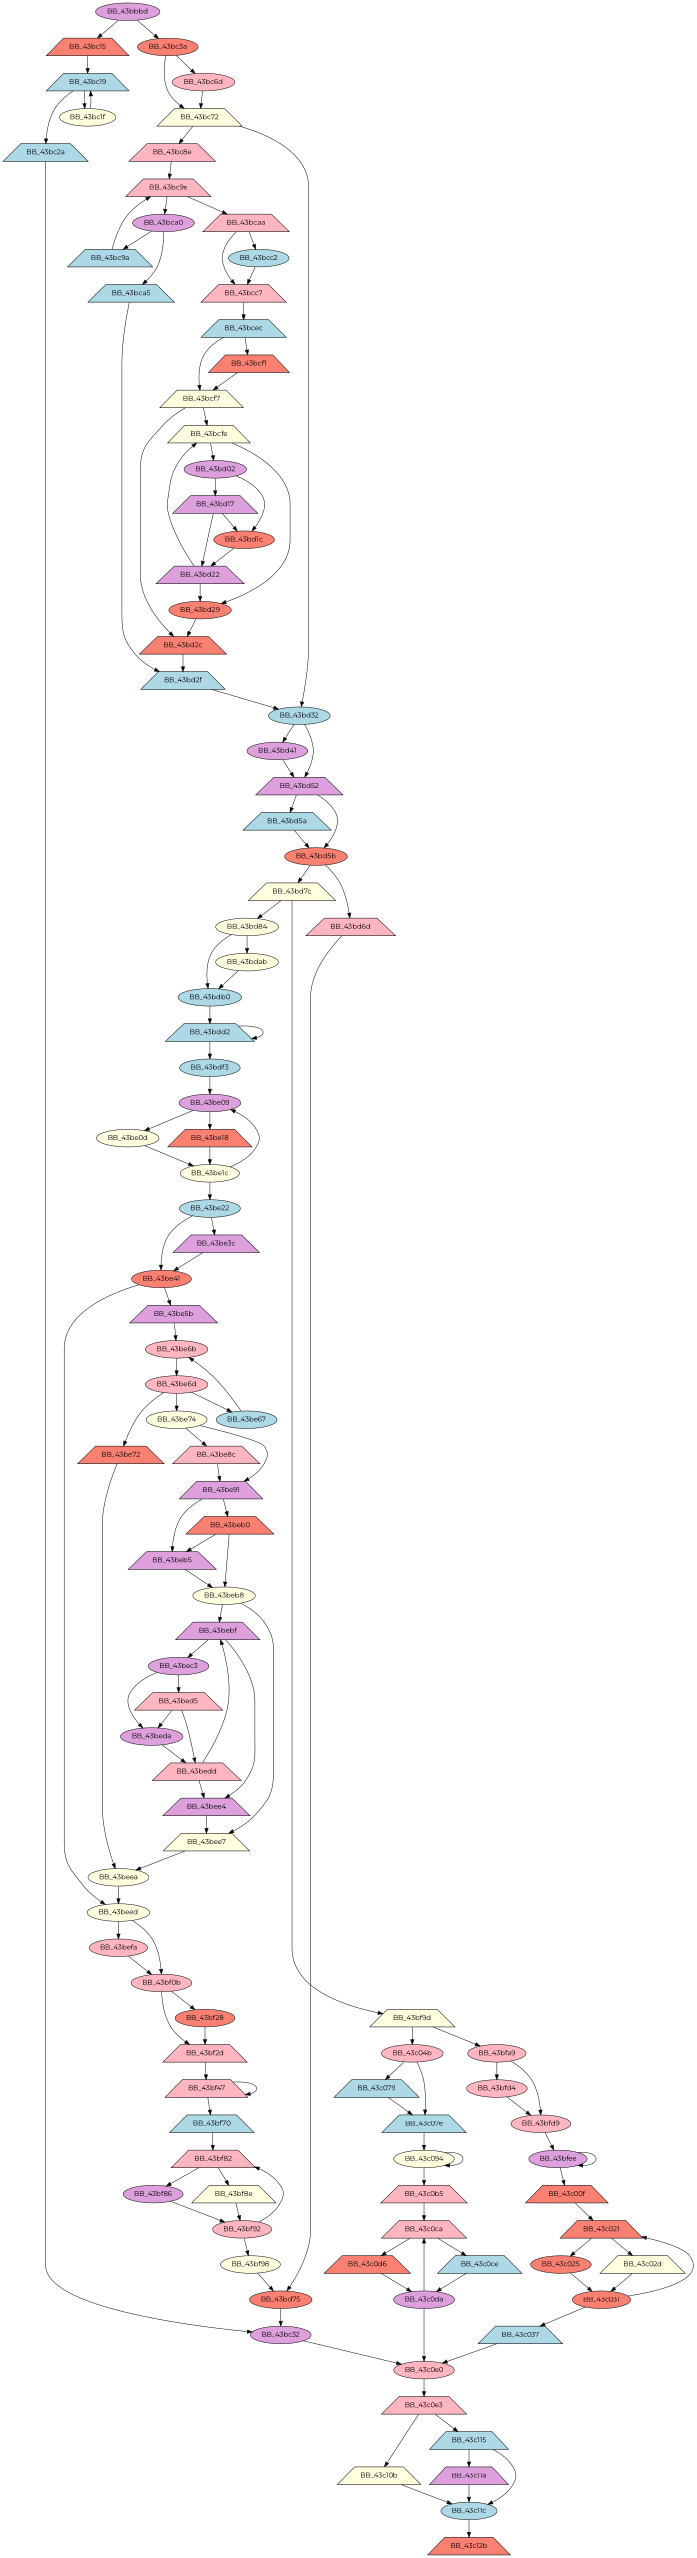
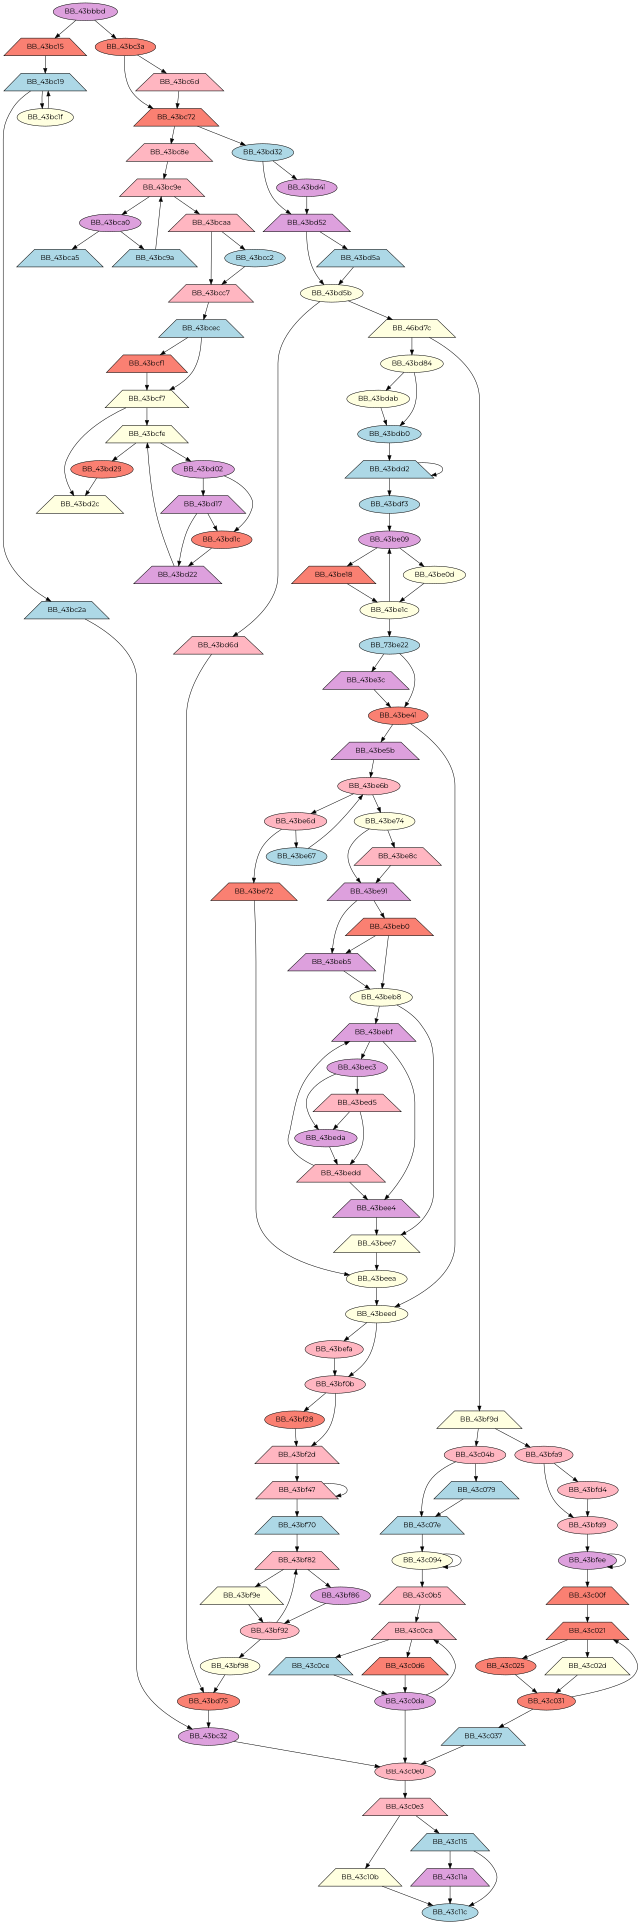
(204, 82) -> (180, 82)
(200, 117) -> (176, 117)
(200, 590) -> none
(183, 645) -> (80, 505)
(183, 681) -> none
(316, 857) -> (332, 293)
(292, 892) -> (412, 329)
(210, 1209) -> (389, 645)
(177, 1400) -> (376, 801)
(234, 2194) -> (242, 1596)
(469, 2546) -> none
